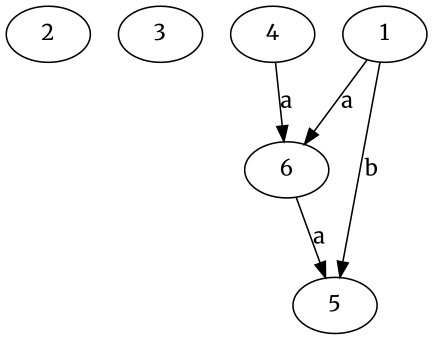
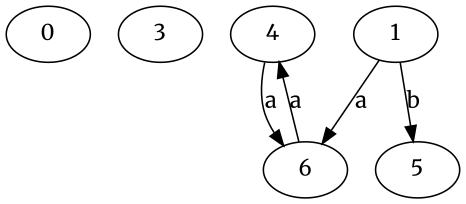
(48, 34) -> (48, 34)
(308, 230) -> (291, 109)
